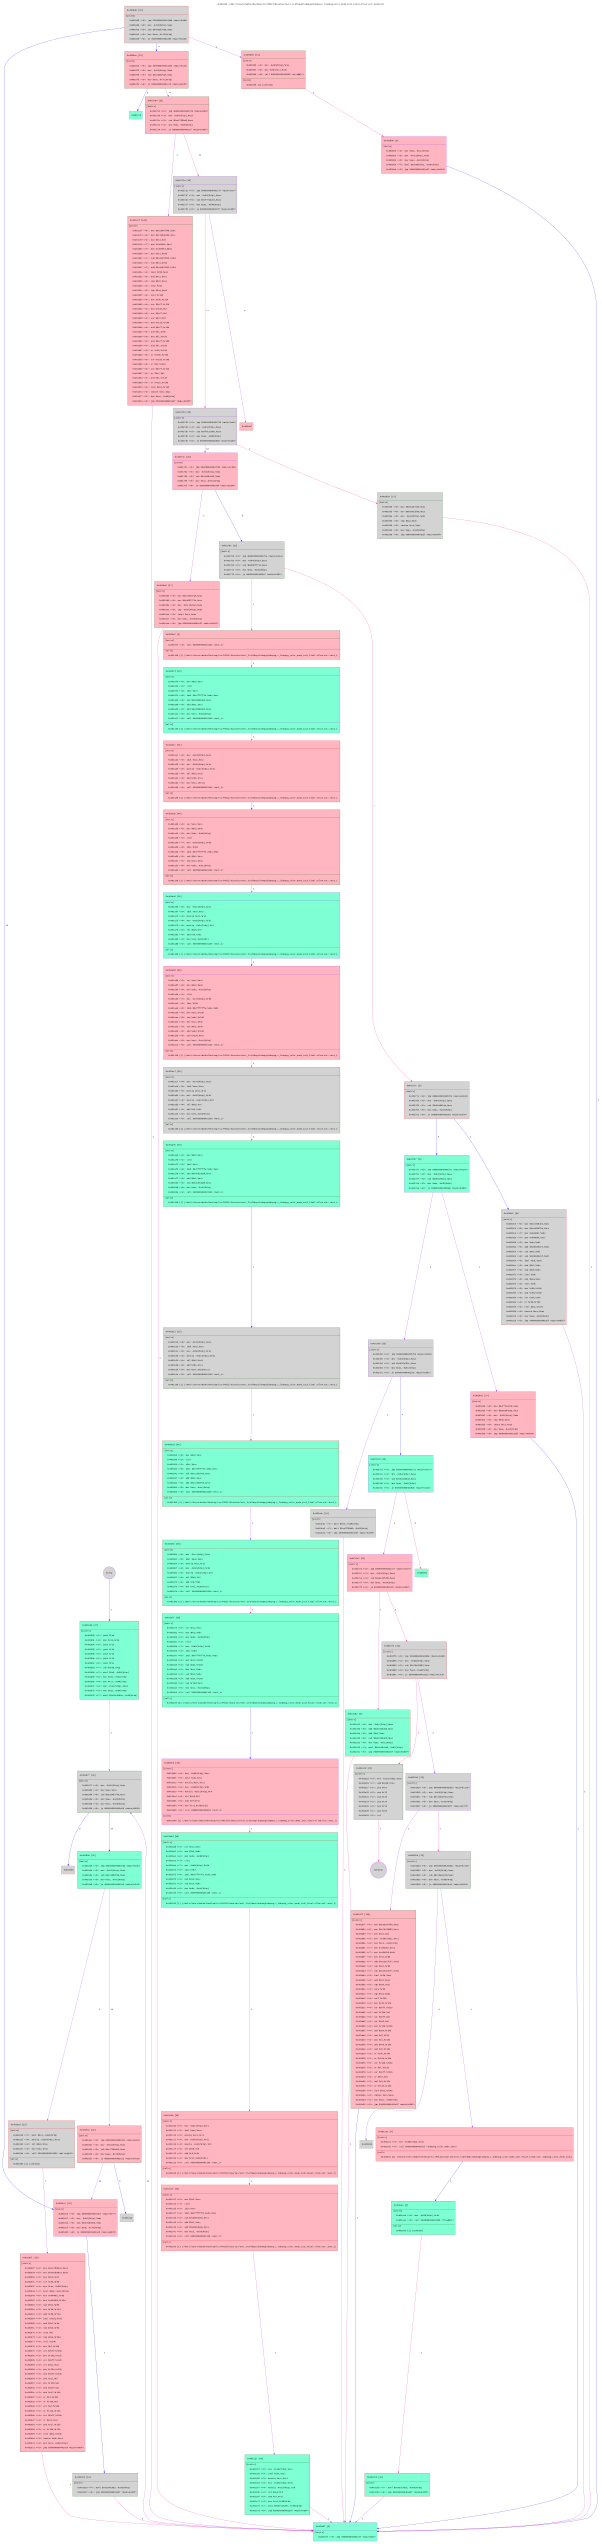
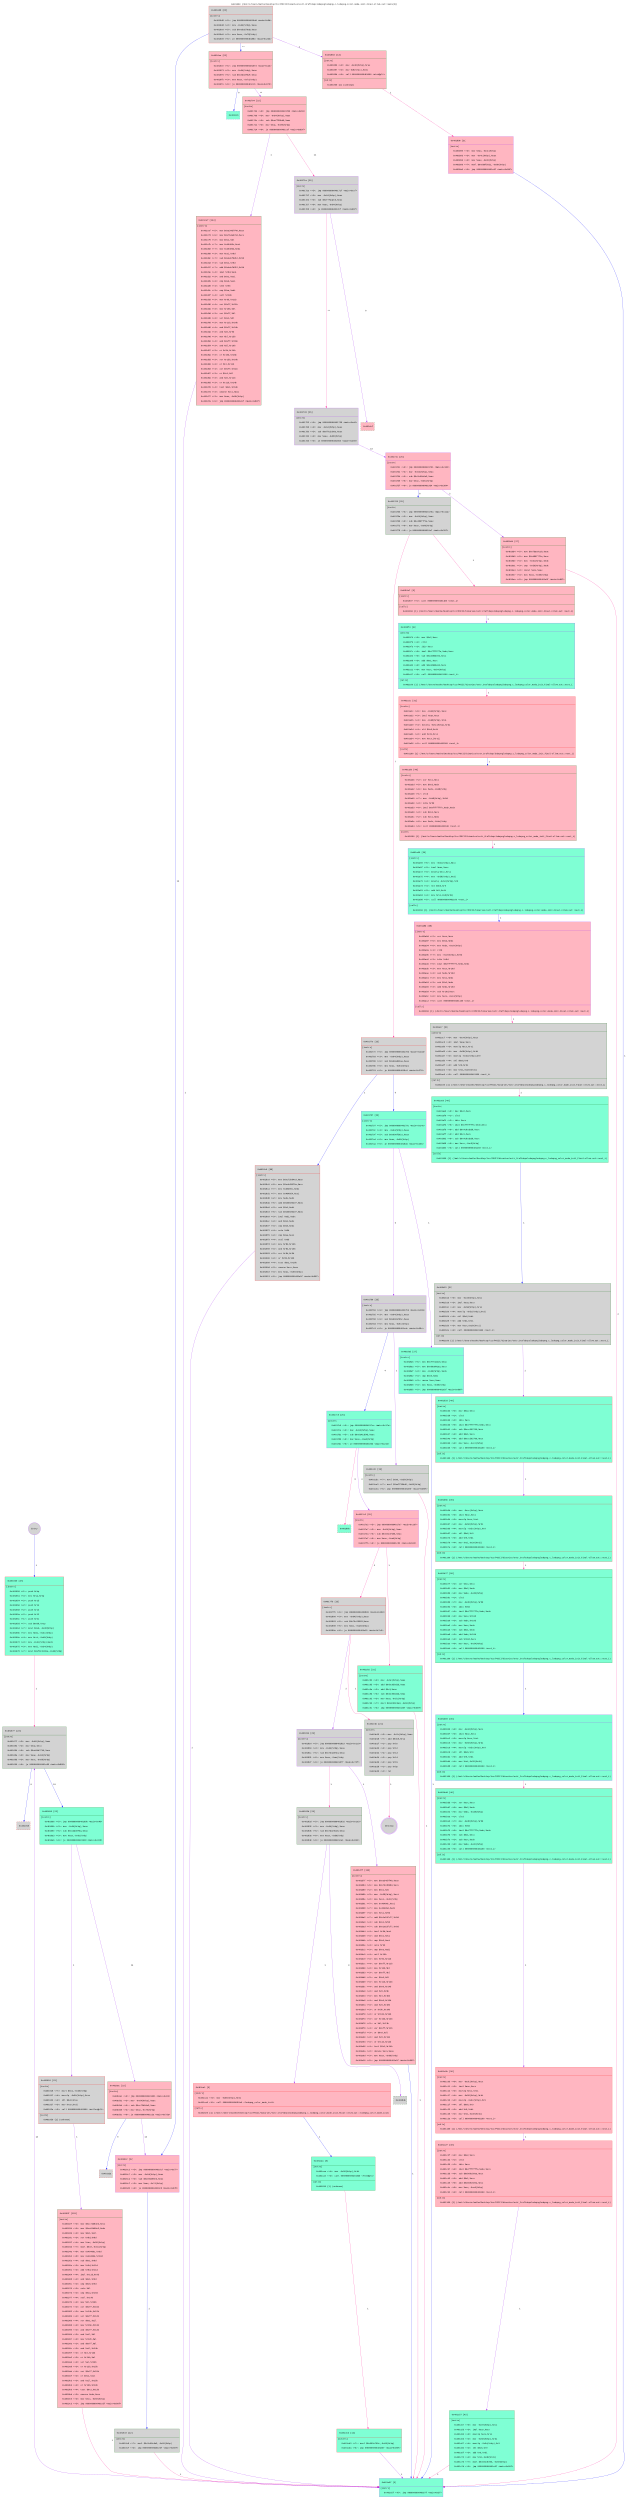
(410, 516) -> none
(503, 1415) -> (431, 1371)
(250, 1792) -> (524, 1748)
